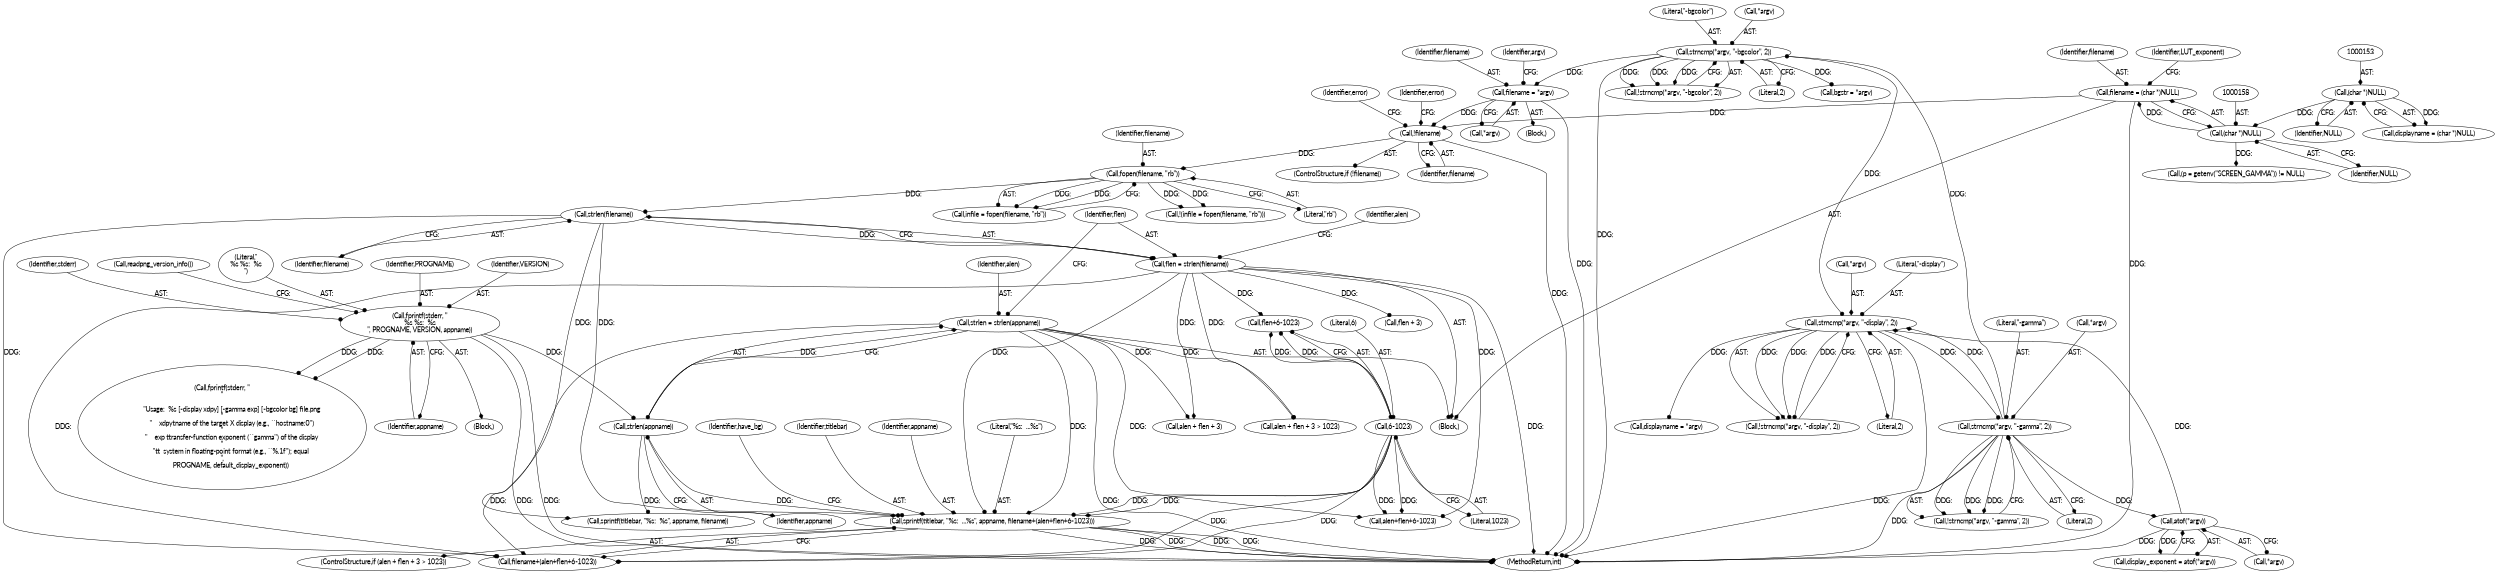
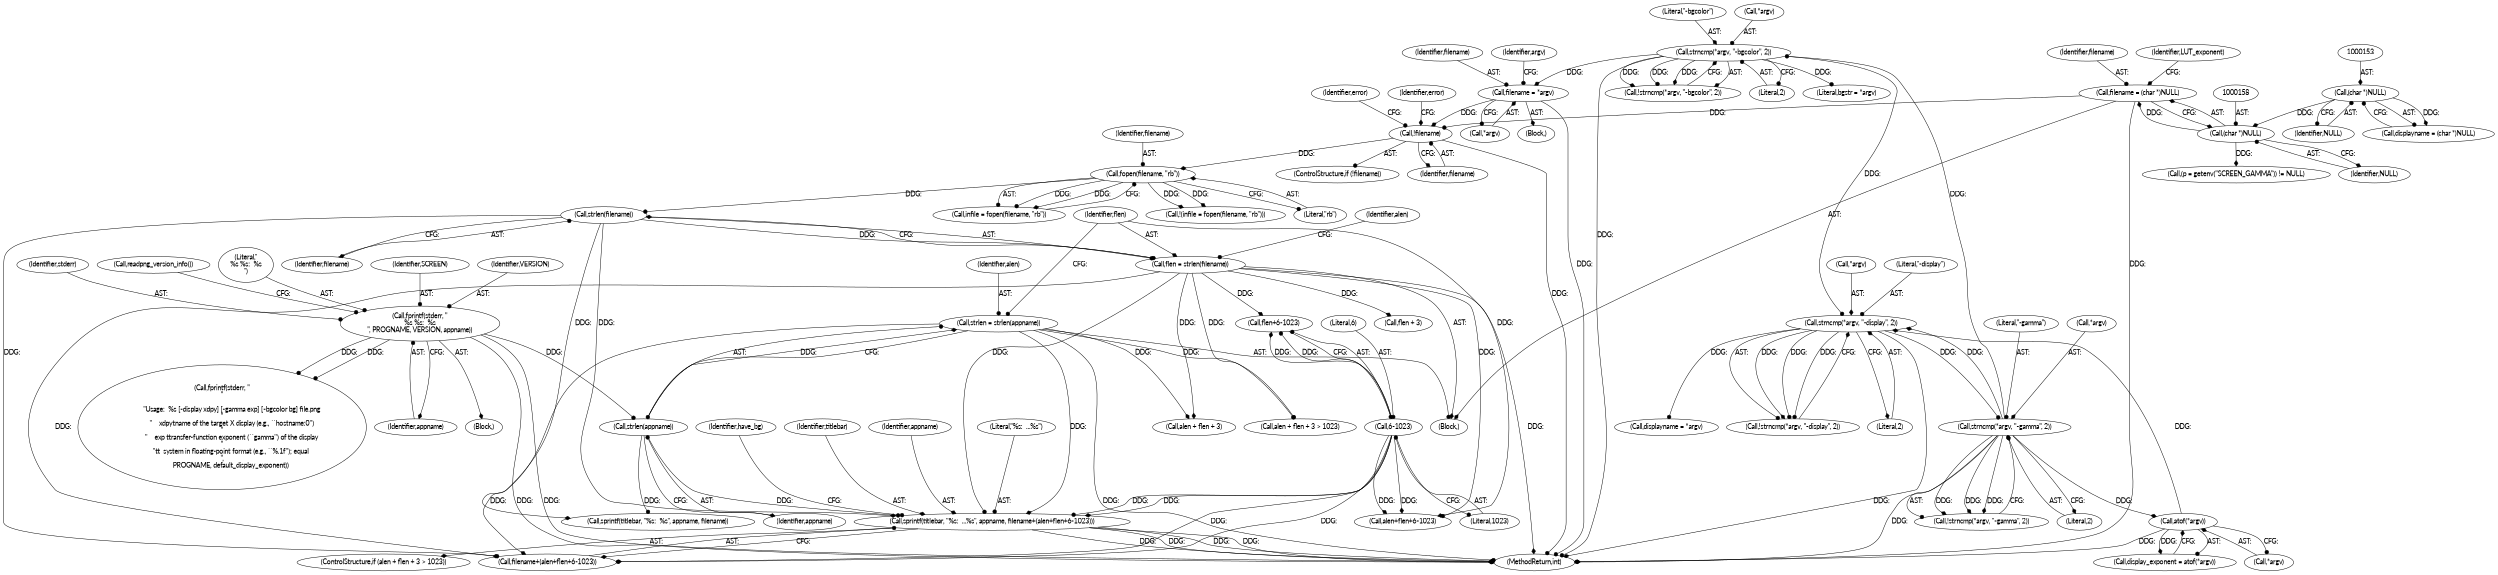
(1847, 93) -> (1847, 93)
(420, 265) -> (420, 265)
(1309, 288) -> (1309, 288)
(1134, 491) -> (1436, 267)
